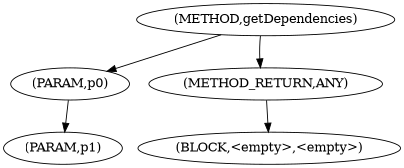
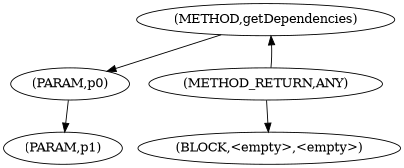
(260, 47) -> (272, 56)
